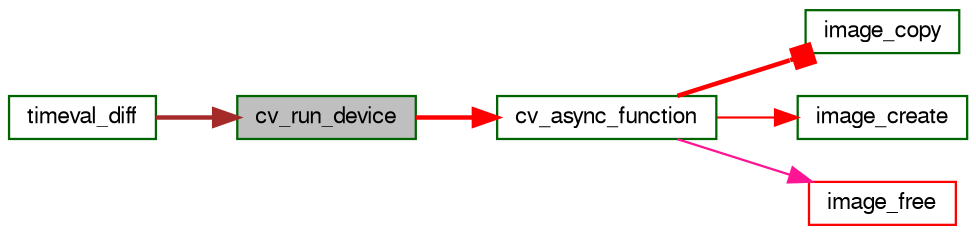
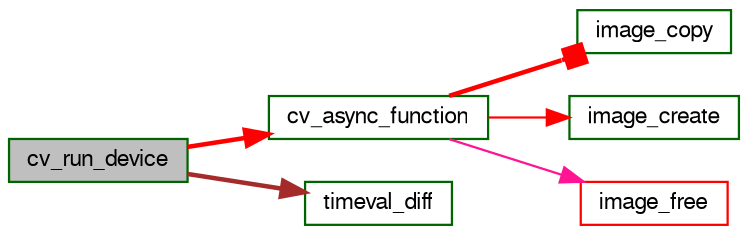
(185, 118) -> (235, 181)
